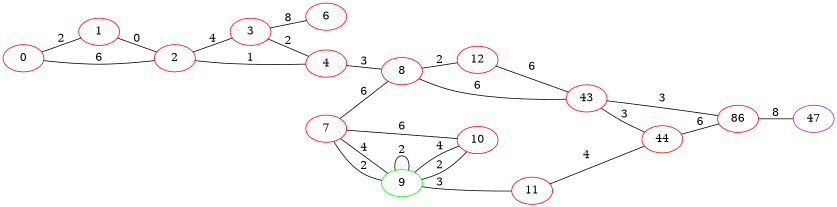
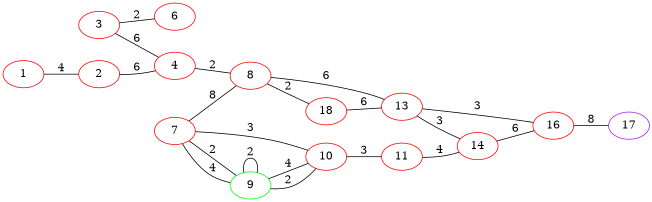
(288, 19) -> (137, 16)
(137, 39) -> (61, 69)
(288, 41) -> (137, 39)
(213, 45) -> none
(23, 58) -> none
(251, 58) -> (137, 68)
(478, 60) -> (326, 111)
(364, 62) -> (213, 65)
(364, 92) -> (213, 96)
(587, 98) -> (402, 107)
(738, 119) -> (553, 126)
(814, 119) -> (629, 126)
(402, 127) -> (251, 128)
(662, 139) -> (478, 146)
(467, 190) -> (364, 157)
